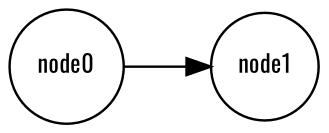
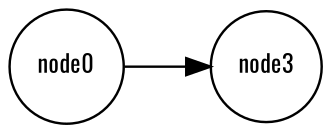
(265, 67) -> (266, 67)
